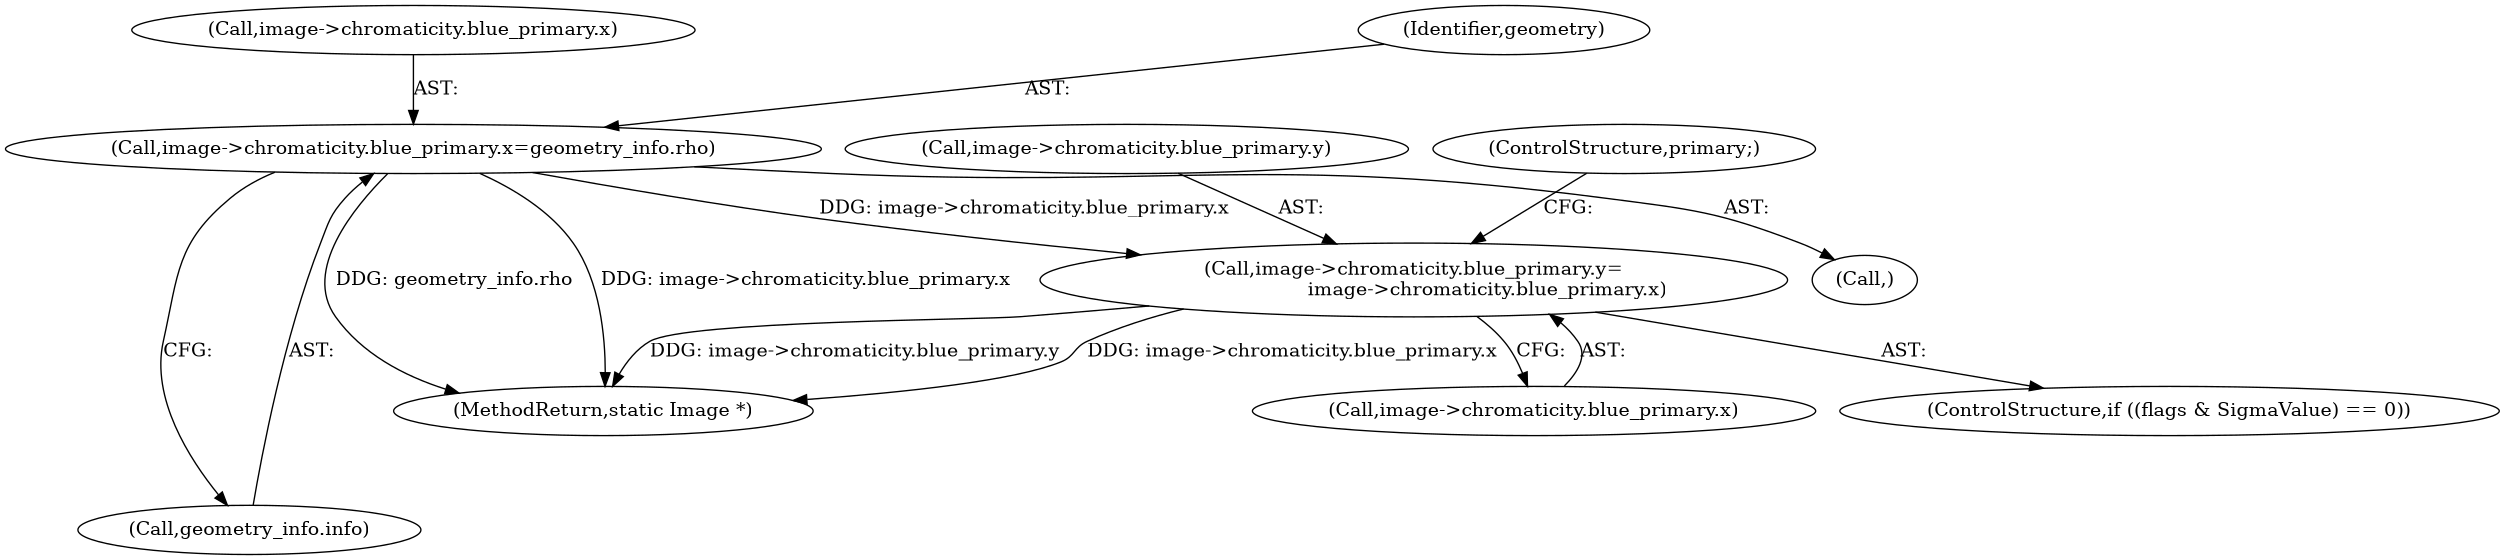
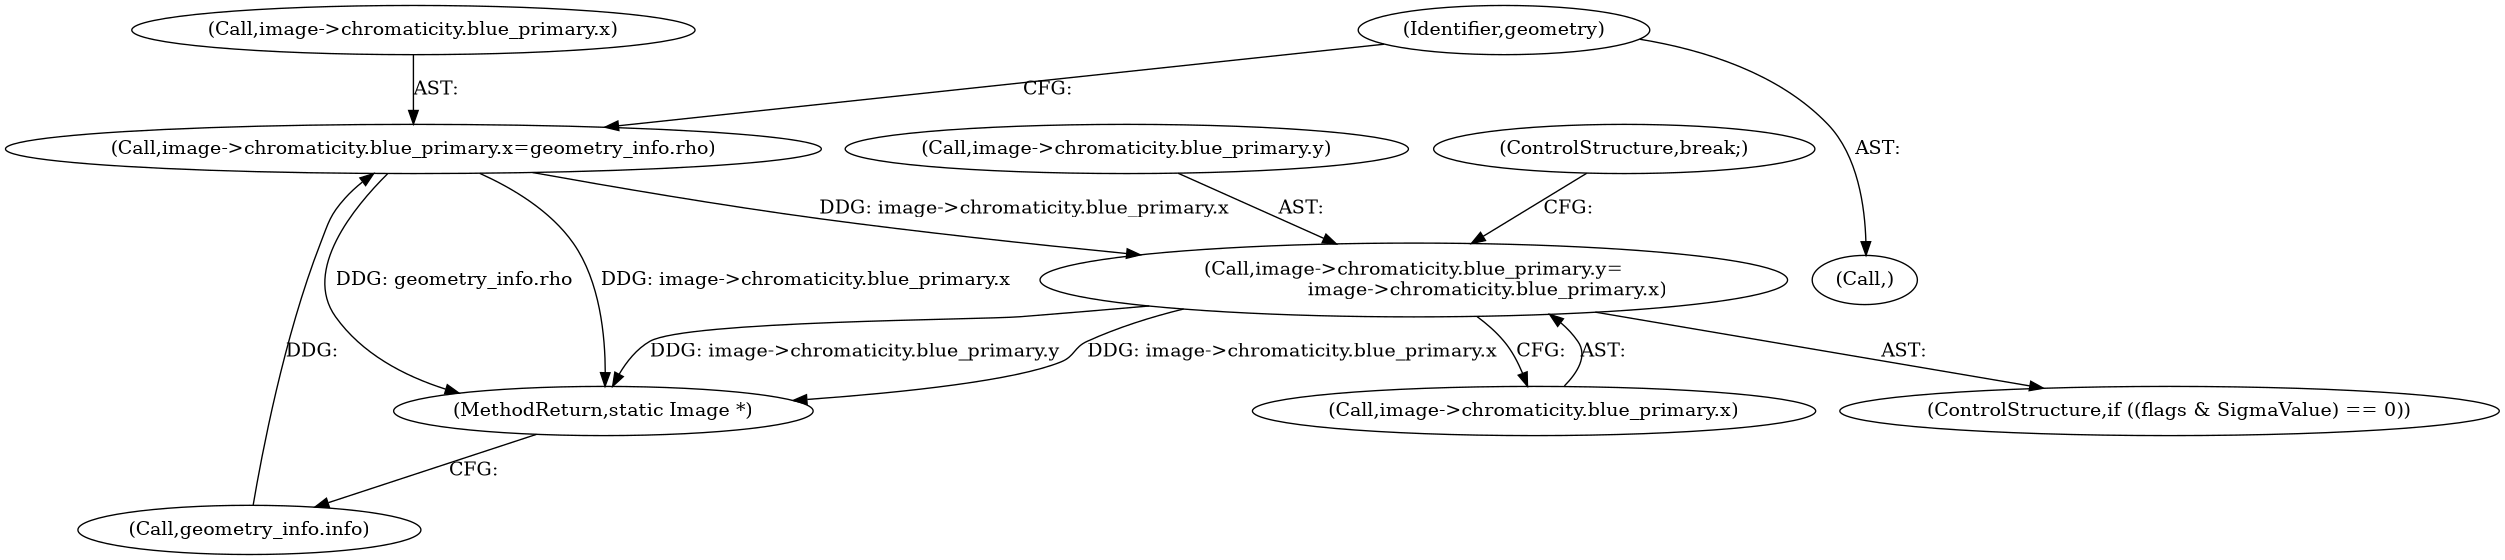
(1051, 90) -> (1051, 90)
(1624, 149) -> (1624, 149)
(1263, 175) -> (1796, 97)
(168, 319) -> (432, 469)
(315, 352) -> (315, 352)
